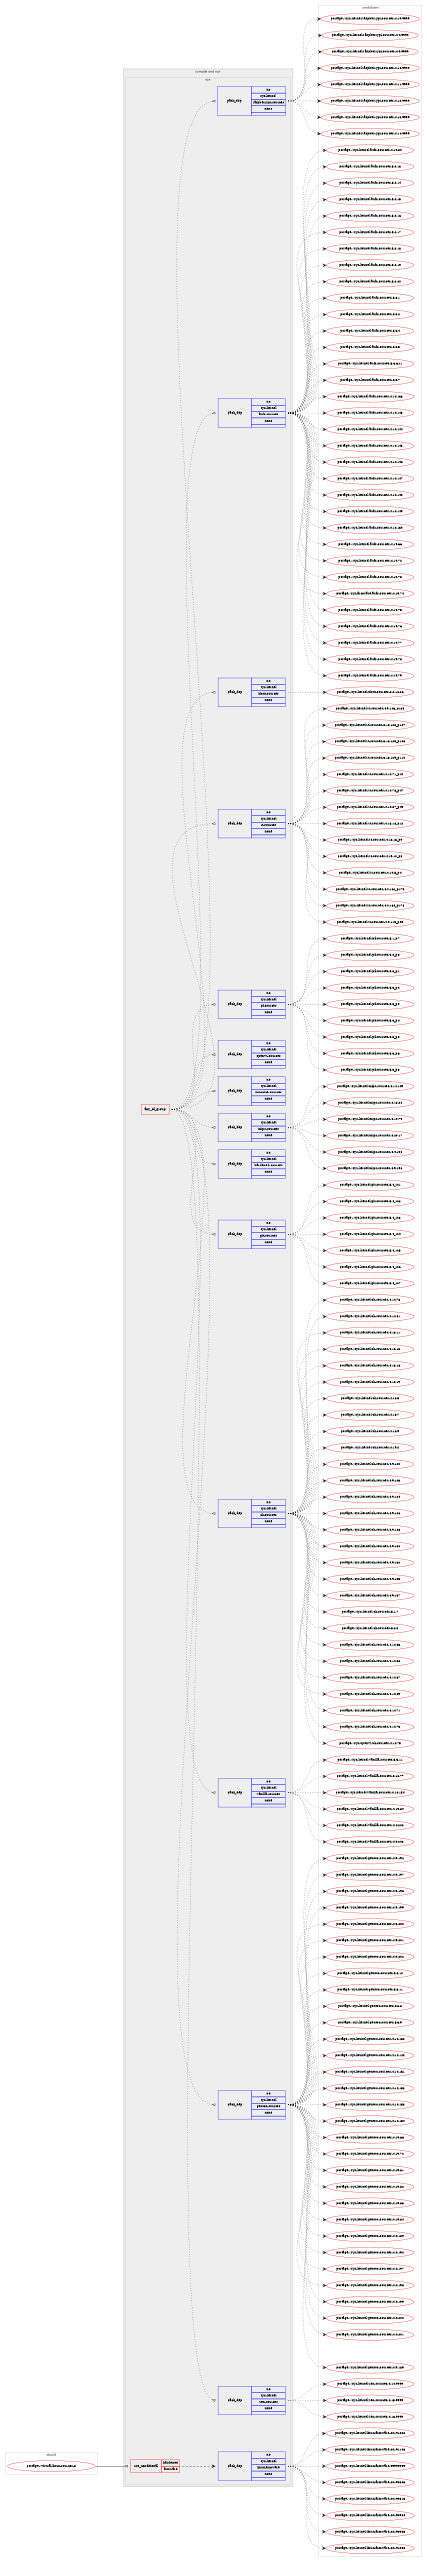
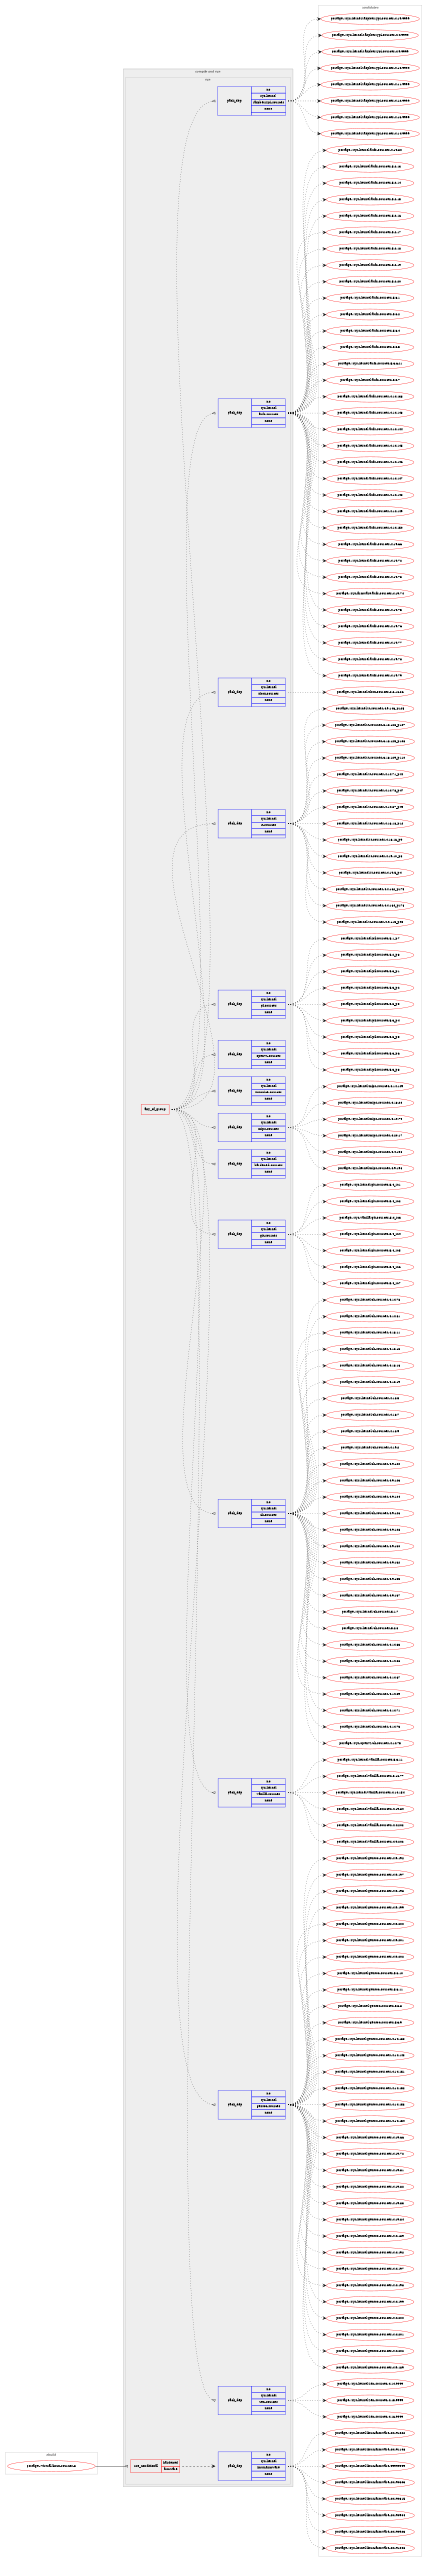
(370, 1218) -> (370, 1218)
none -> (370, 2351)
